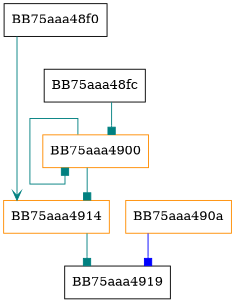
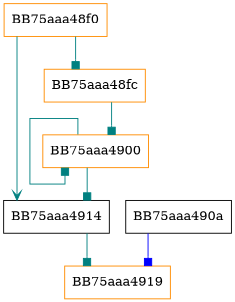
(56, 20) -> (56, 20)
none -> (76, 48)
(95, 86) -> (95, 86)
(56, 217) -> (56, 217)
(179, 217) -> (179, 217)
(118, 282) -> (118, 282)
